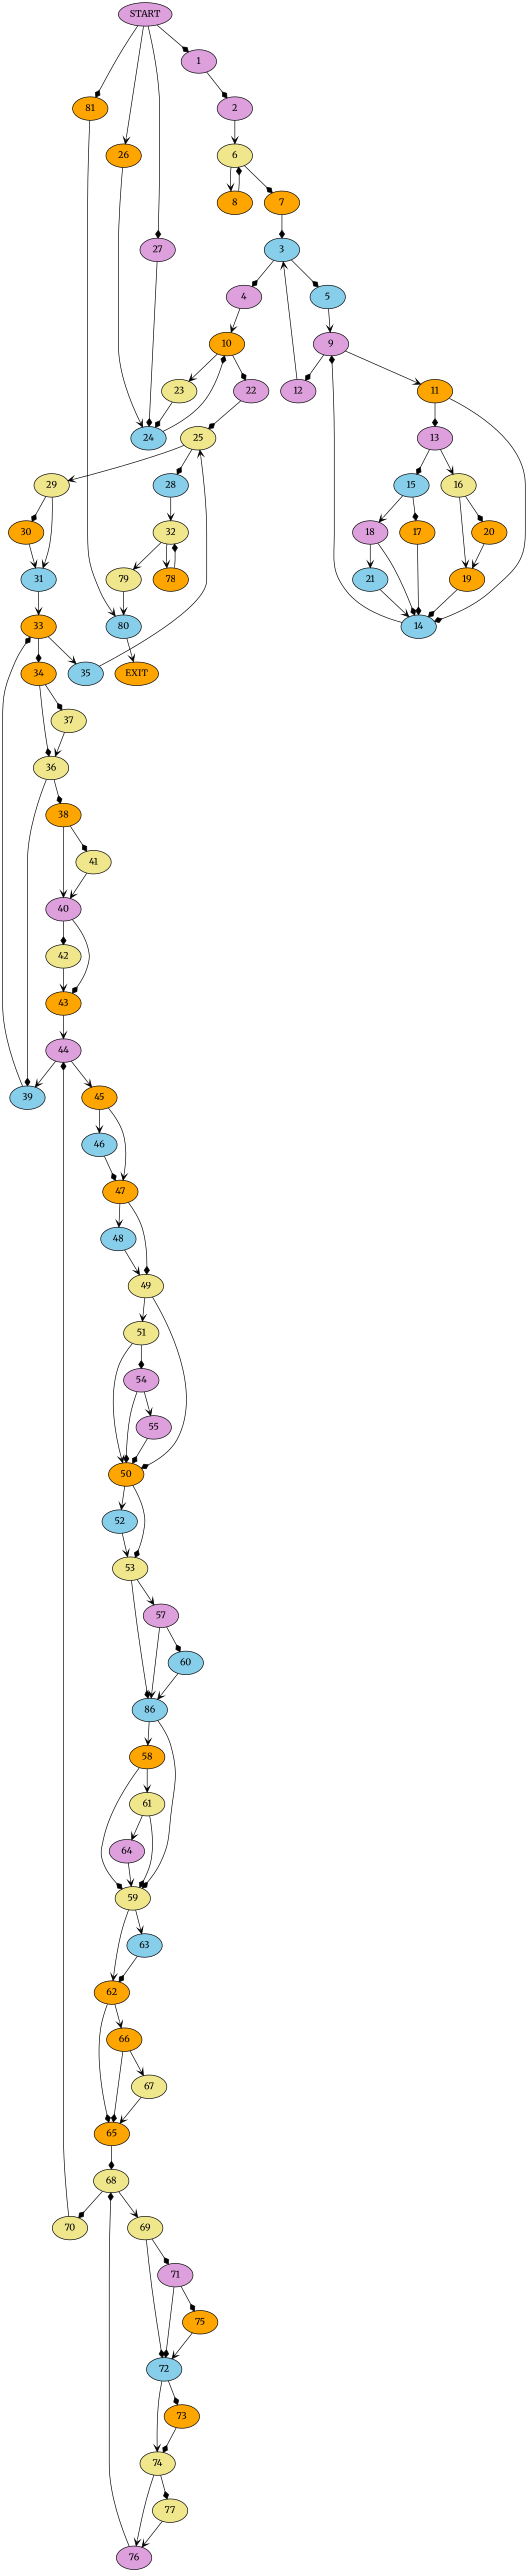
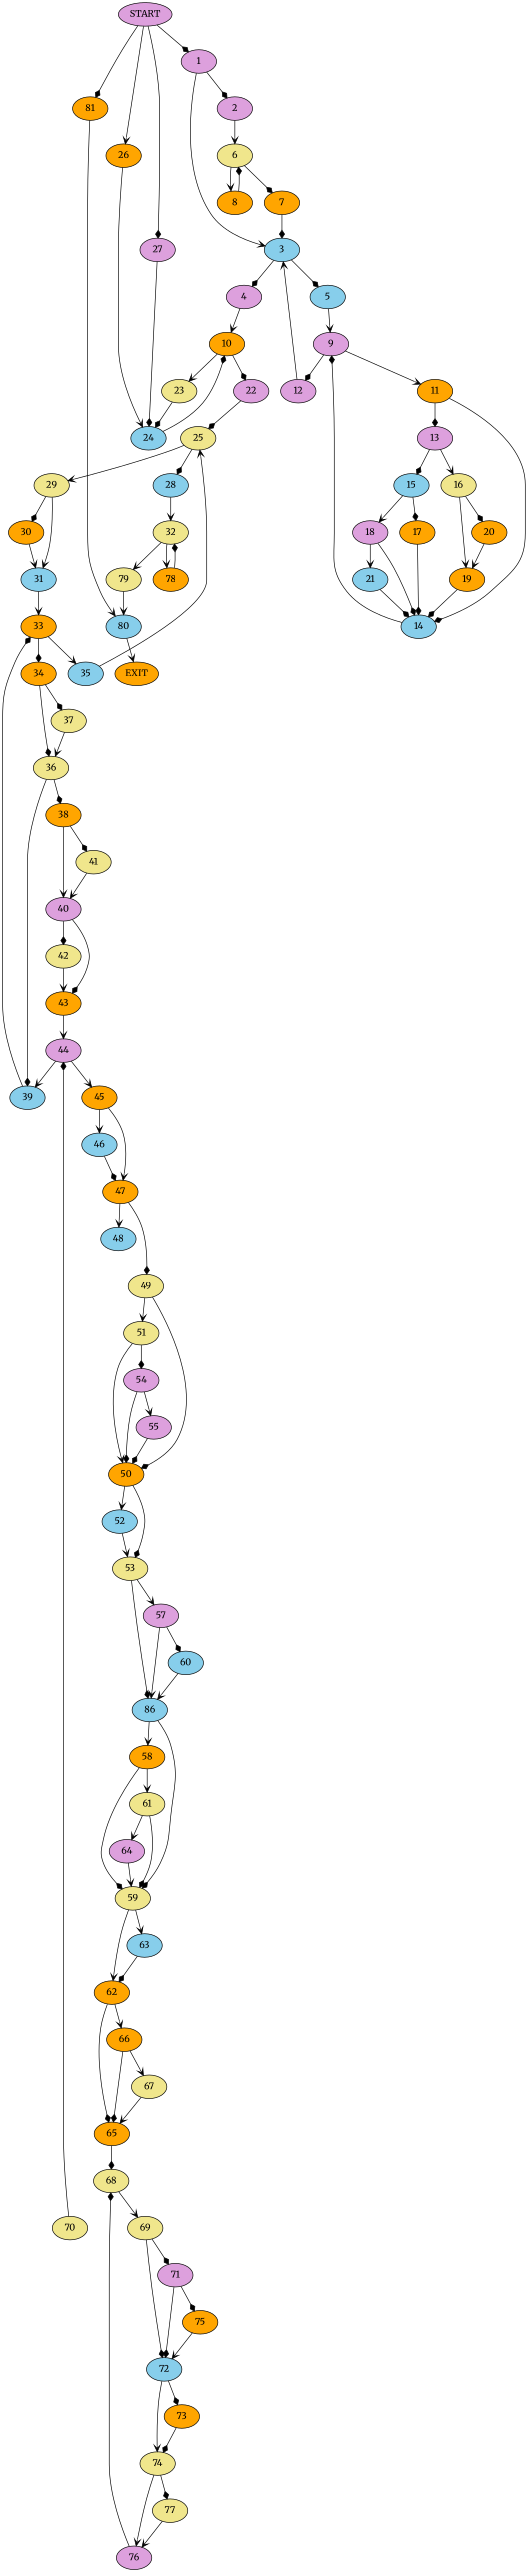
none -> (195, 174)
(392, 601) -> (392, 601)
(130, 1260) -> none
(93, 2202) -> none
